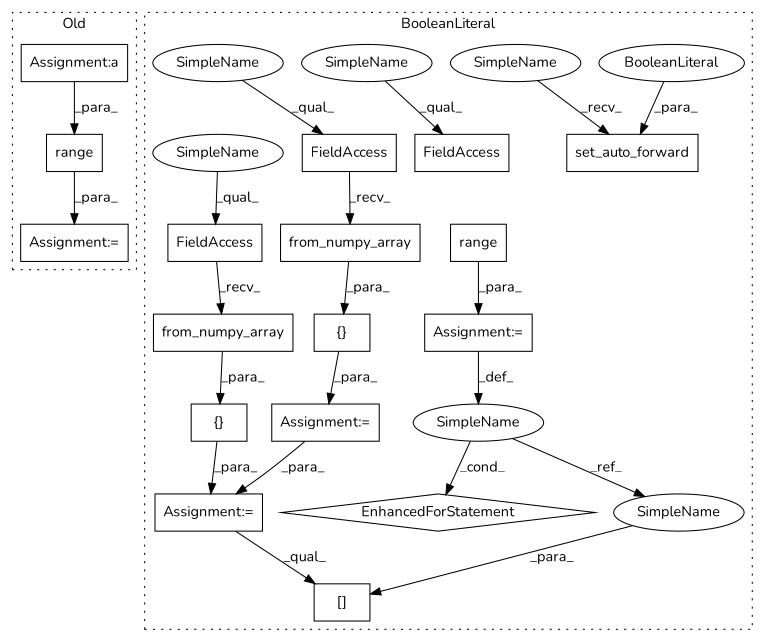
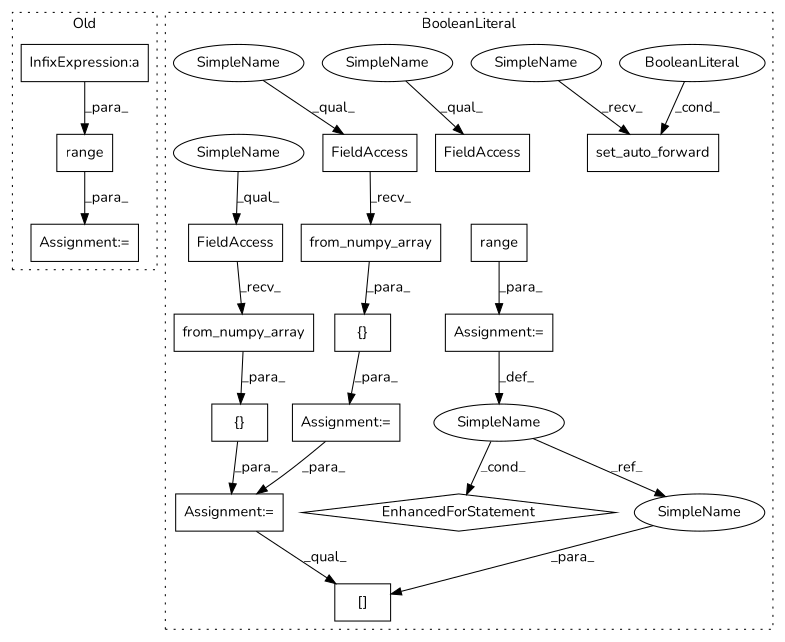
(74, 63) -> (85, 63)
(676, 108) -> (698, 108)
